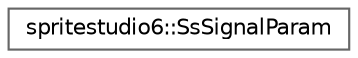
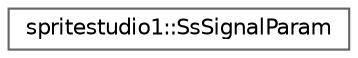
(179, 29) -> (179, 29)
